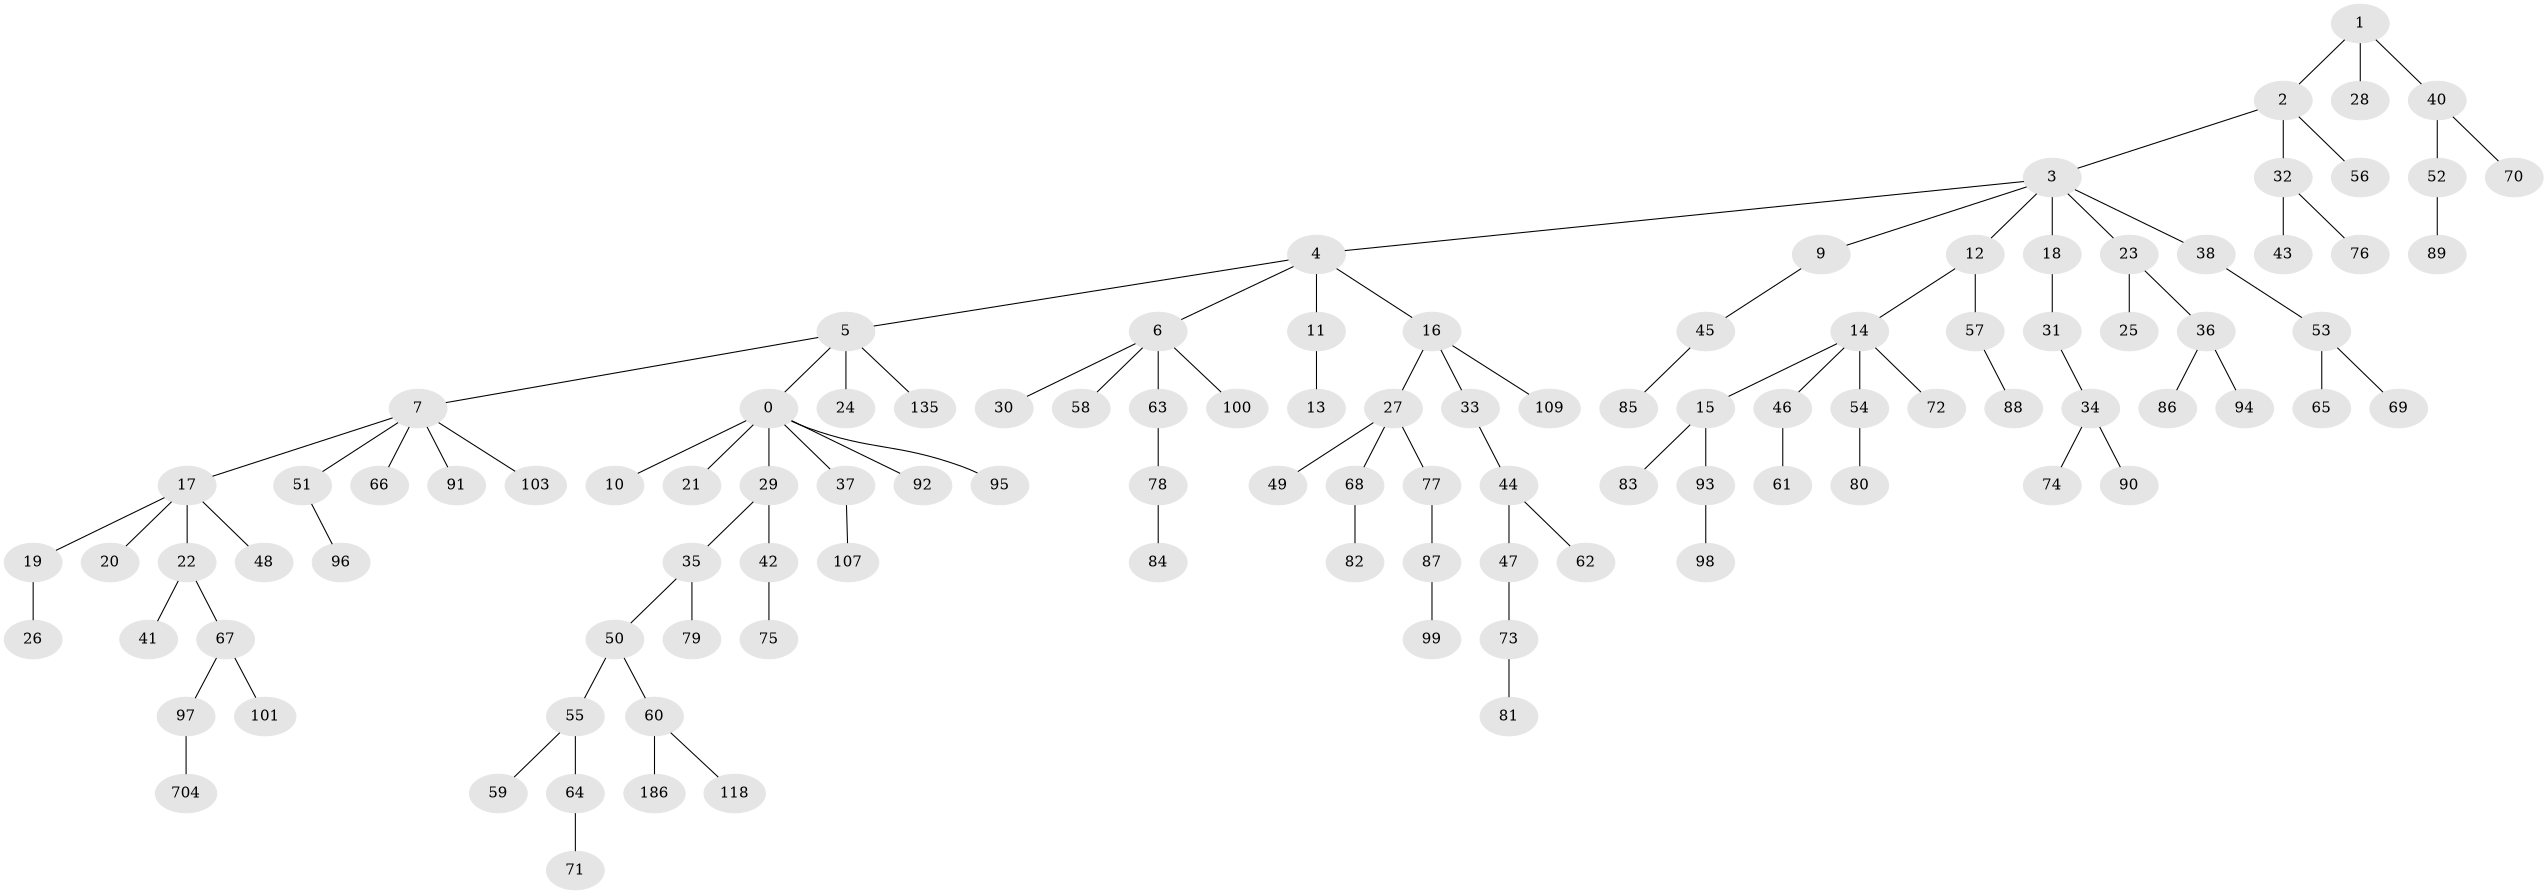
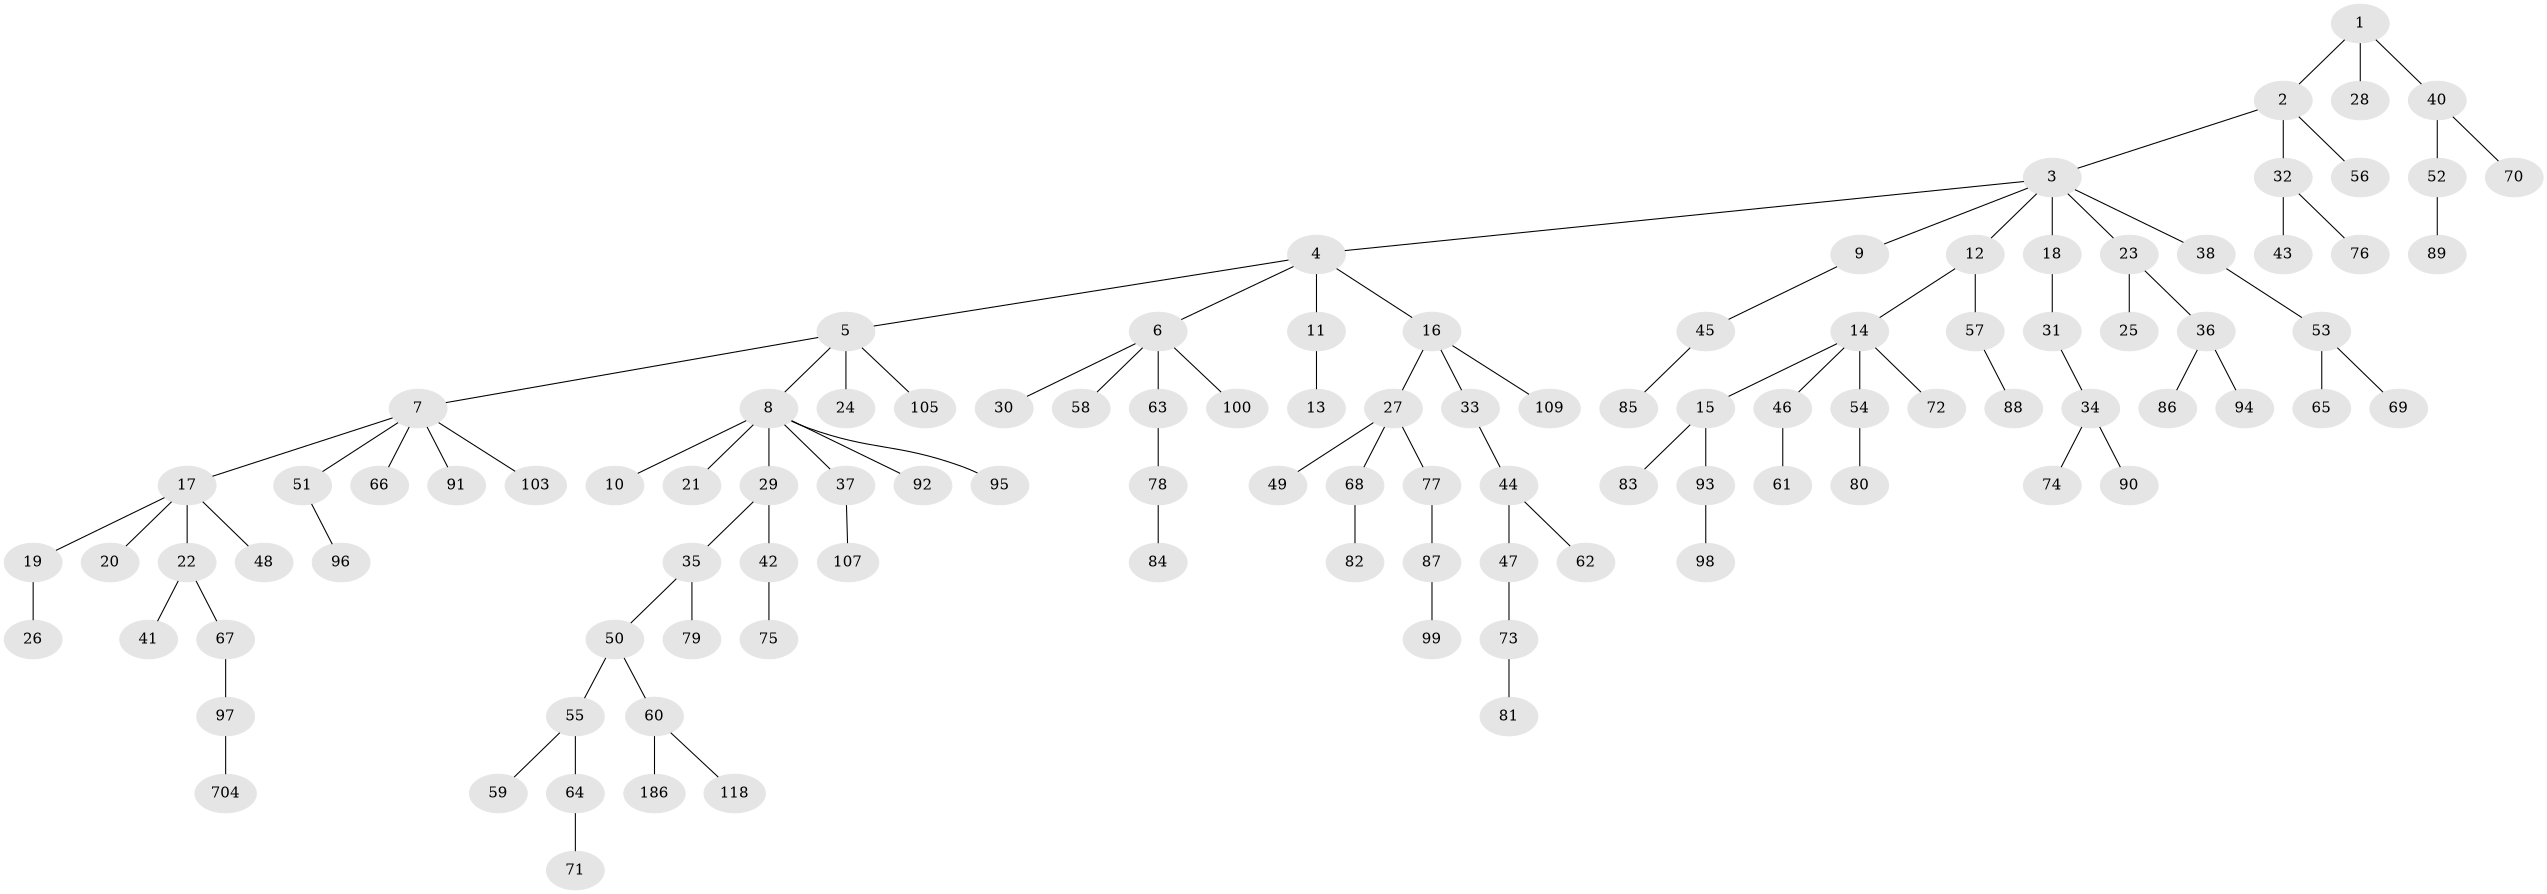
(769, 409) -> (769, 409)
(925, 409) -> (925, 409)
(265, 717) -> none
